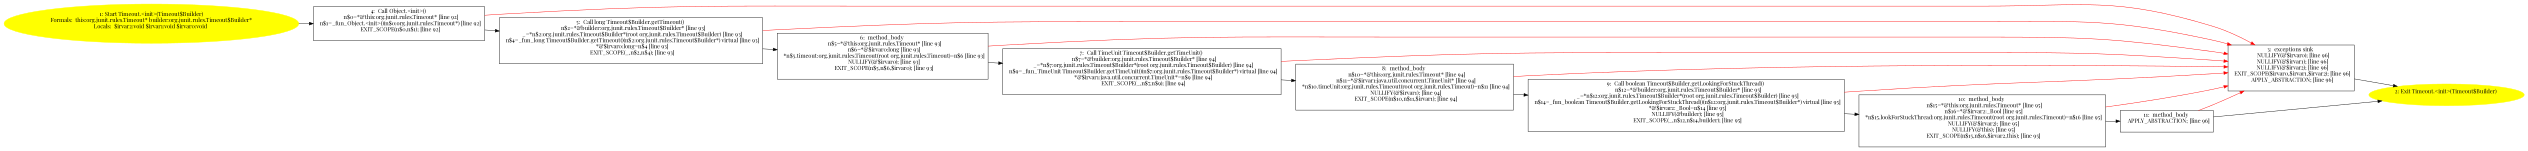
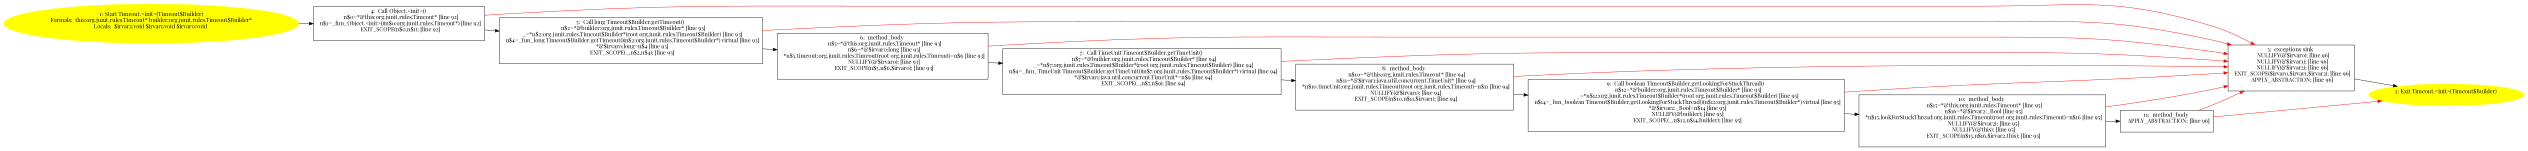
(2296, 109) -> (2296, 109)
